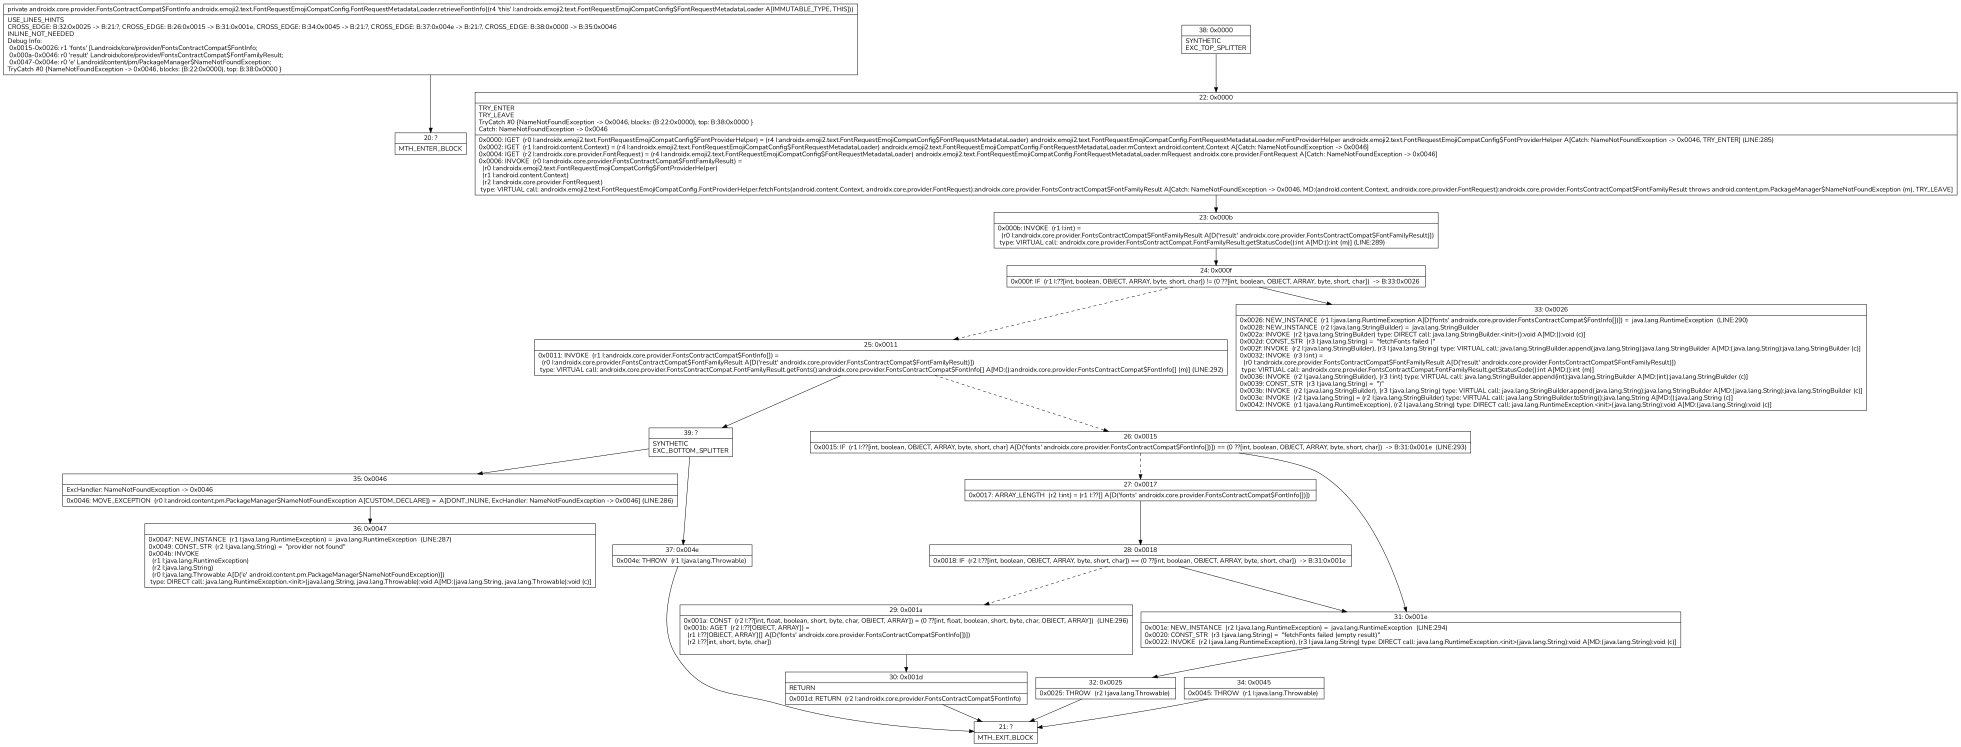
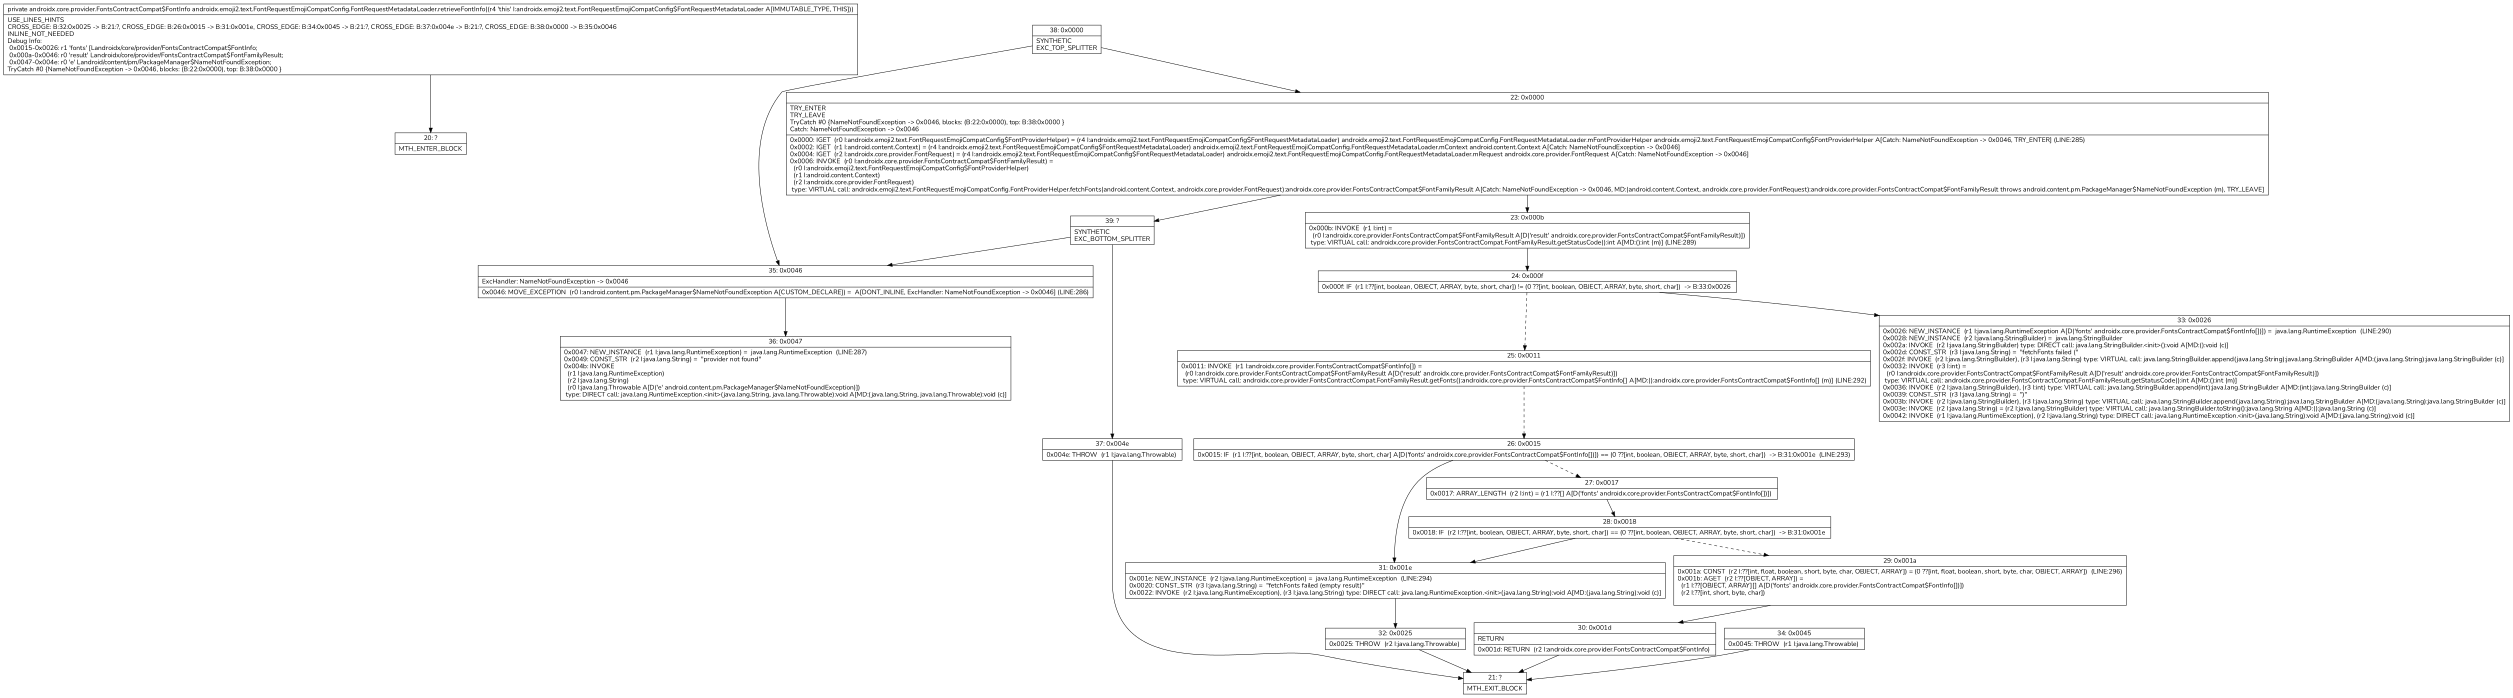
none -> (820, 84)
(784, 401) -> (1220, 208)
